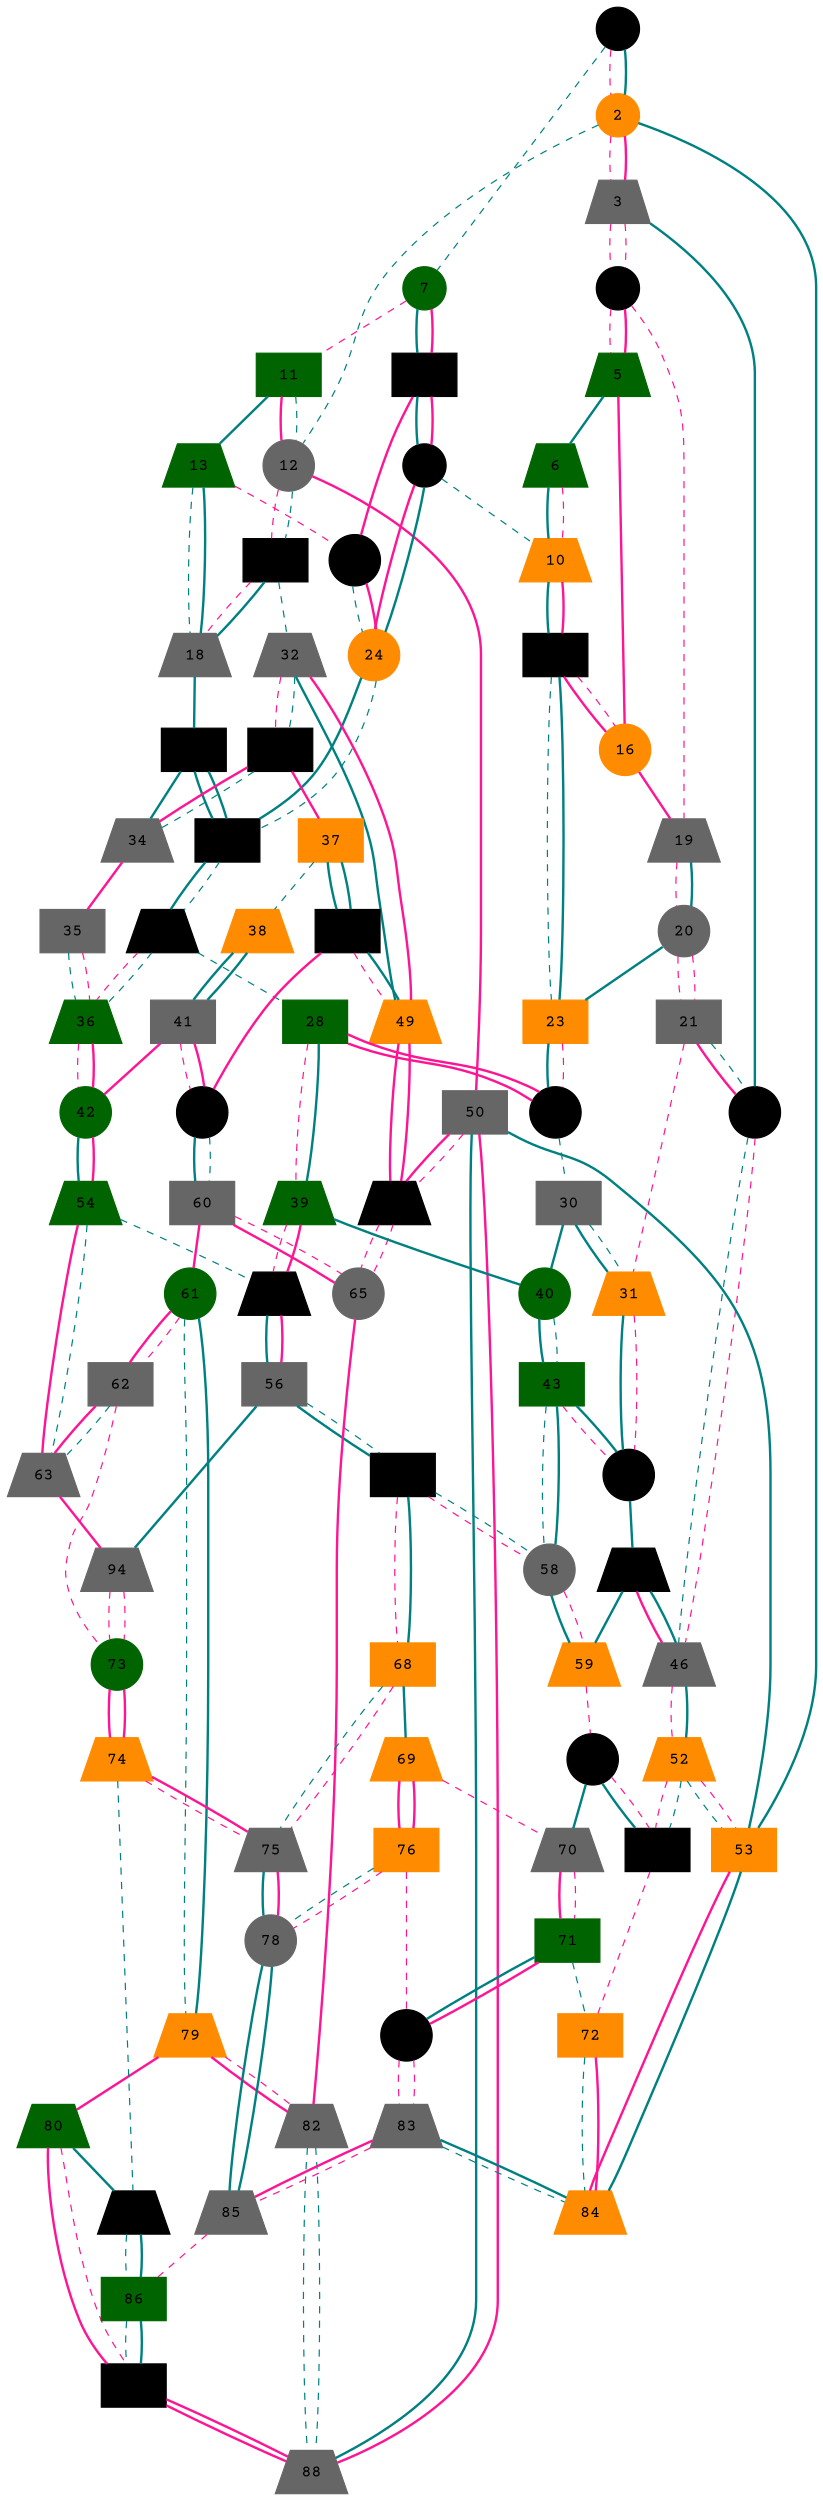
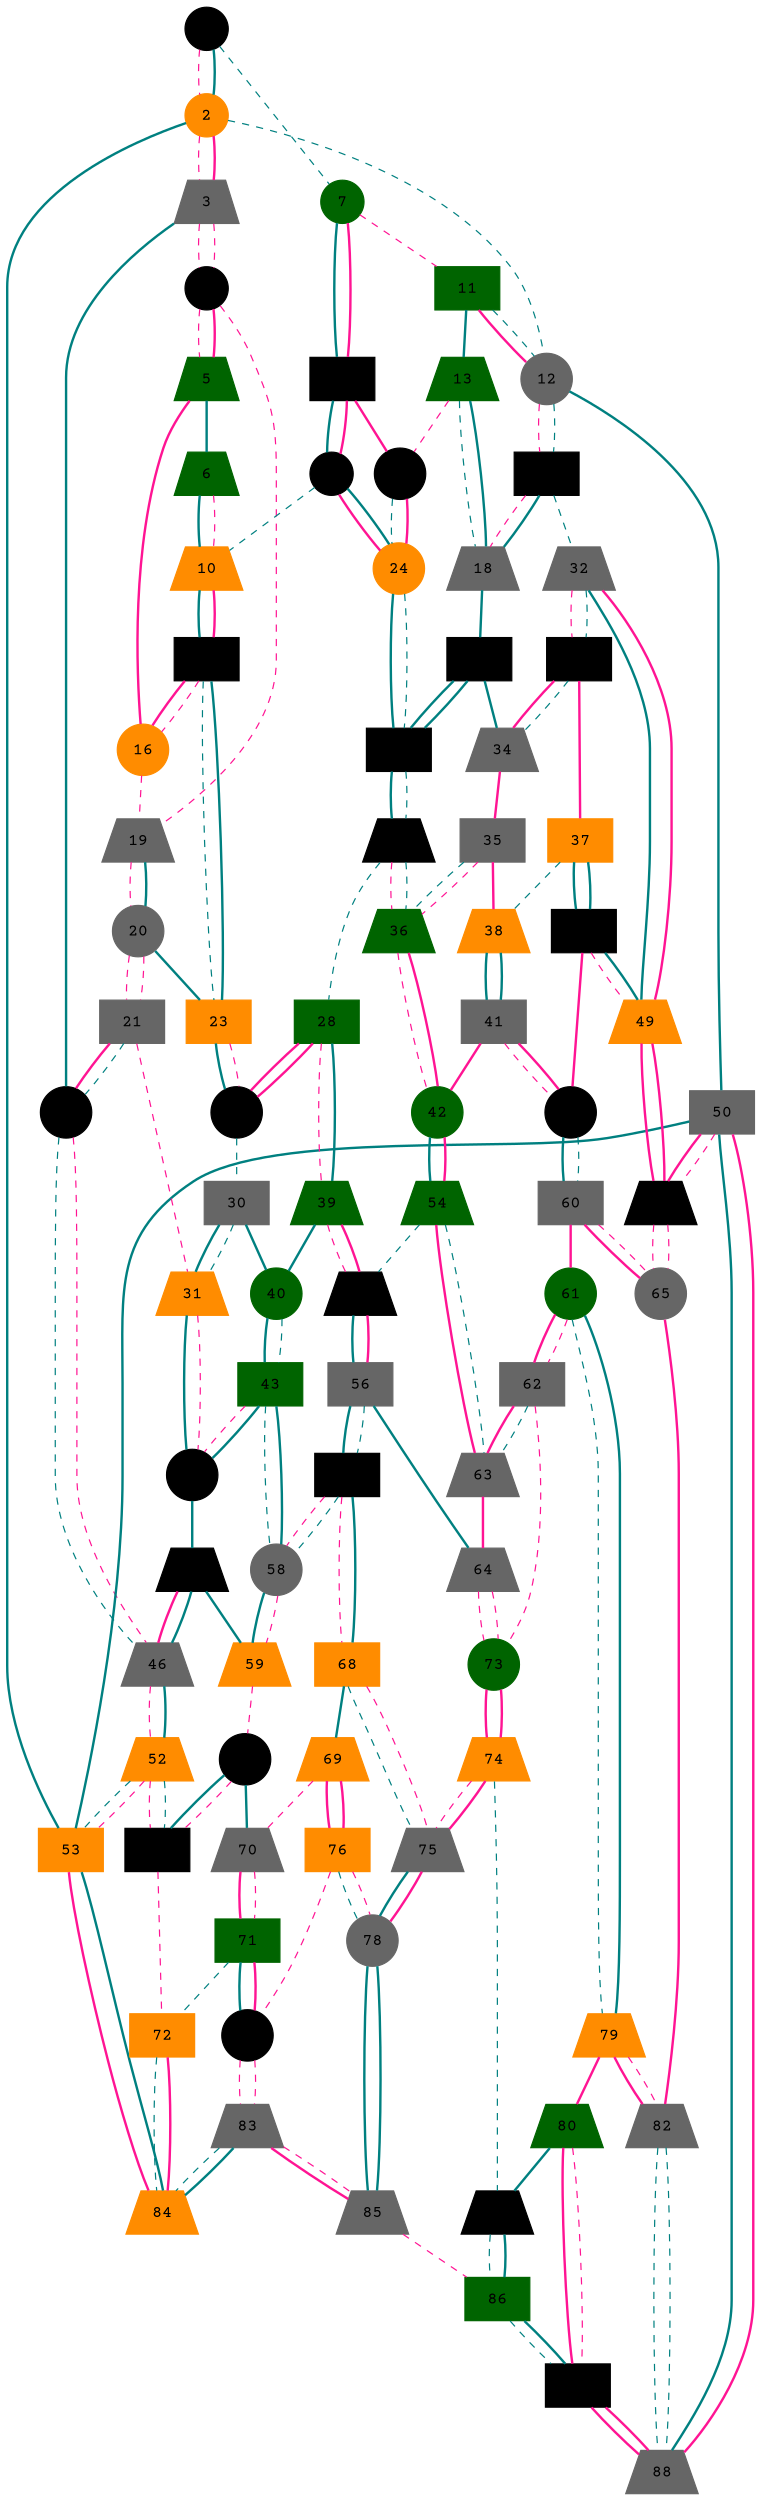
(481, 743) -> (718, 708)
(655, 795) -> (140, 797)
none -> (493, 886)
(117, 1570) -> (483, 1570)
